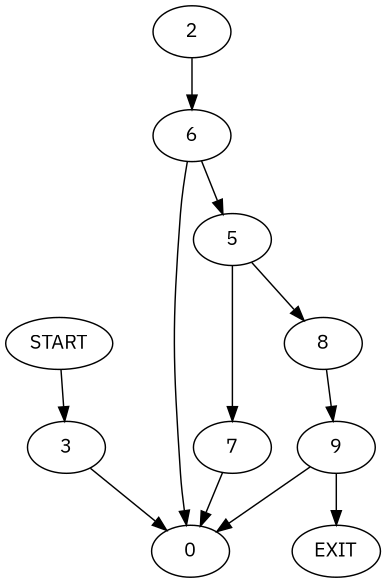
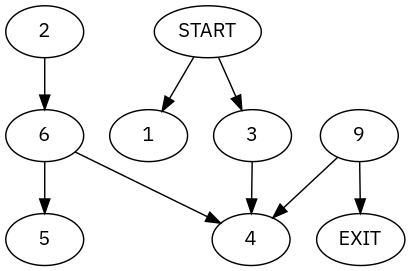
none -> (149, 136)
(323, 343) -> none
(232, 447) -> none
(191, 551) -> (251, 240)
